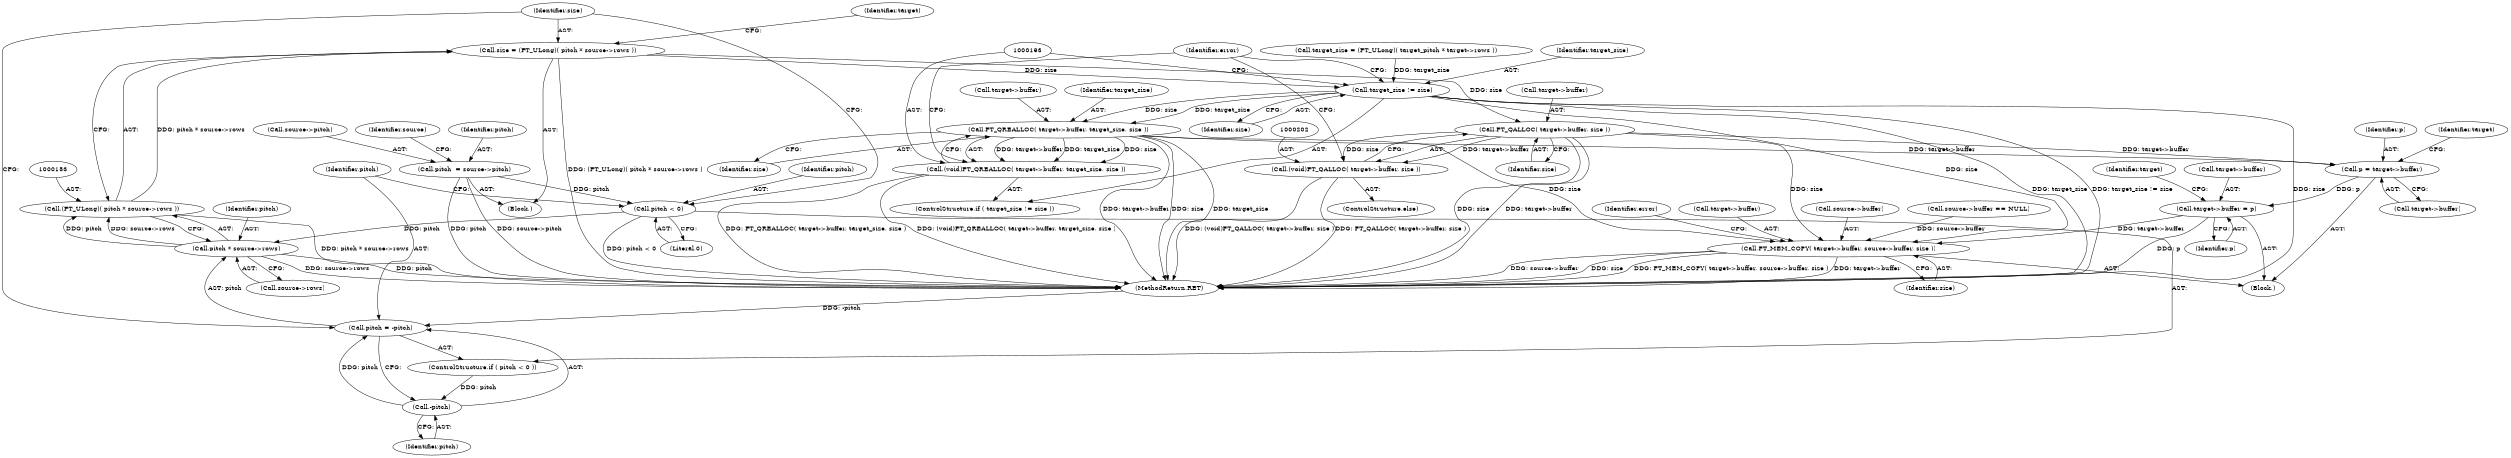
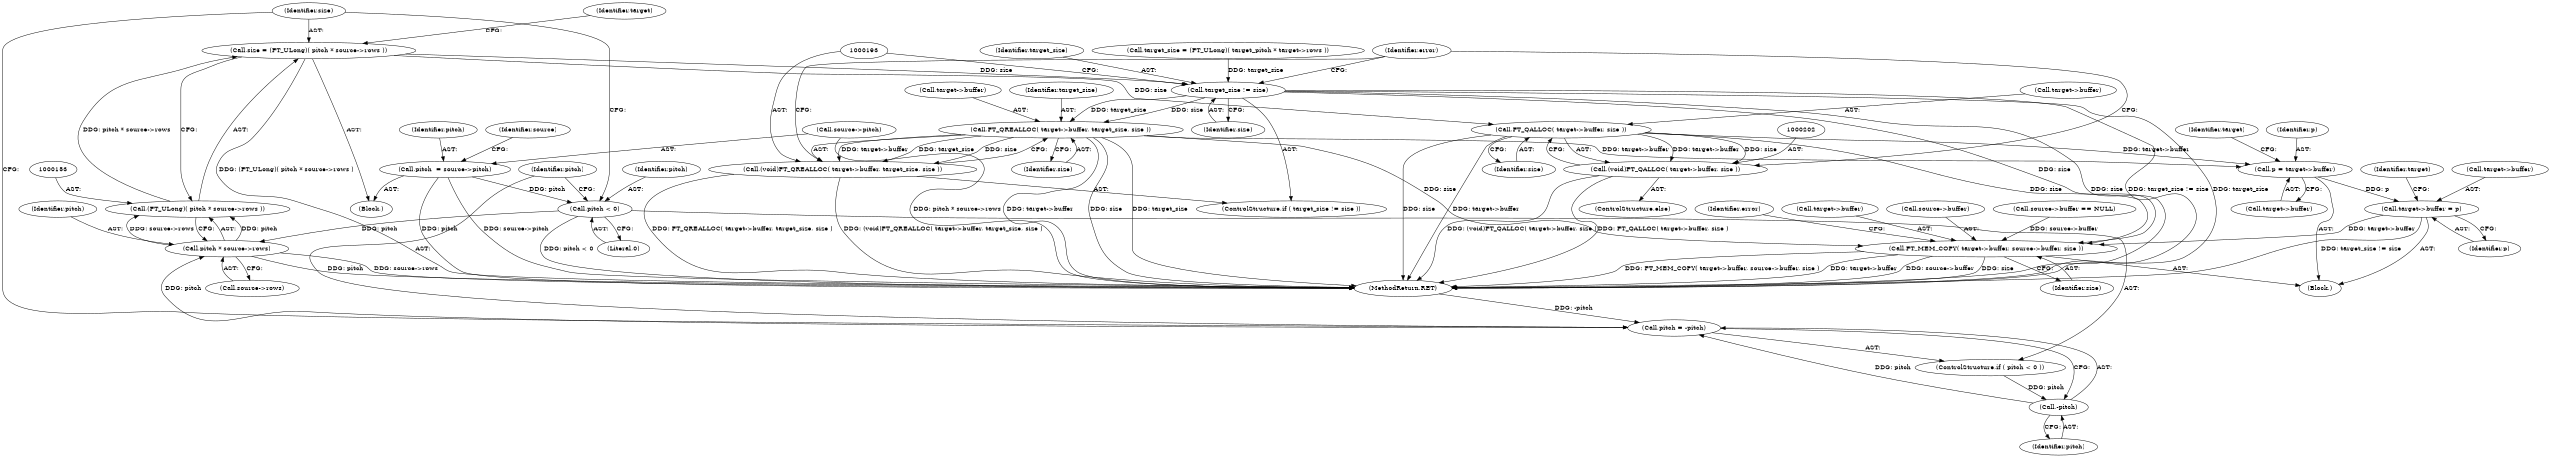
(2169, 249) -> (2361, 249)
(441, 270) -> (990, 222)
(225, 288) -> (183, 288)
